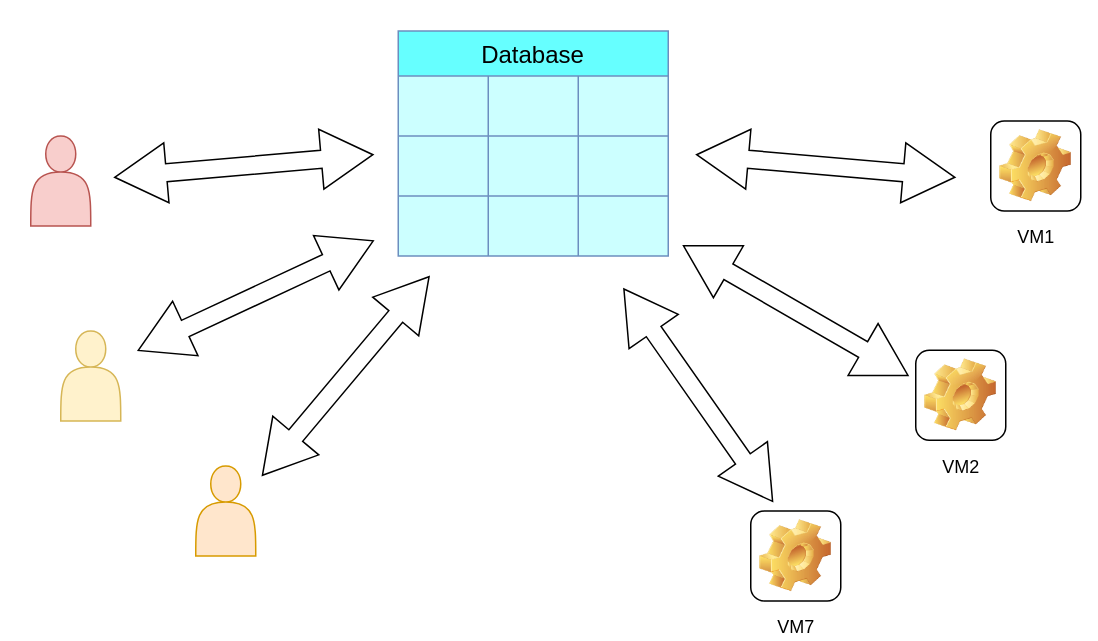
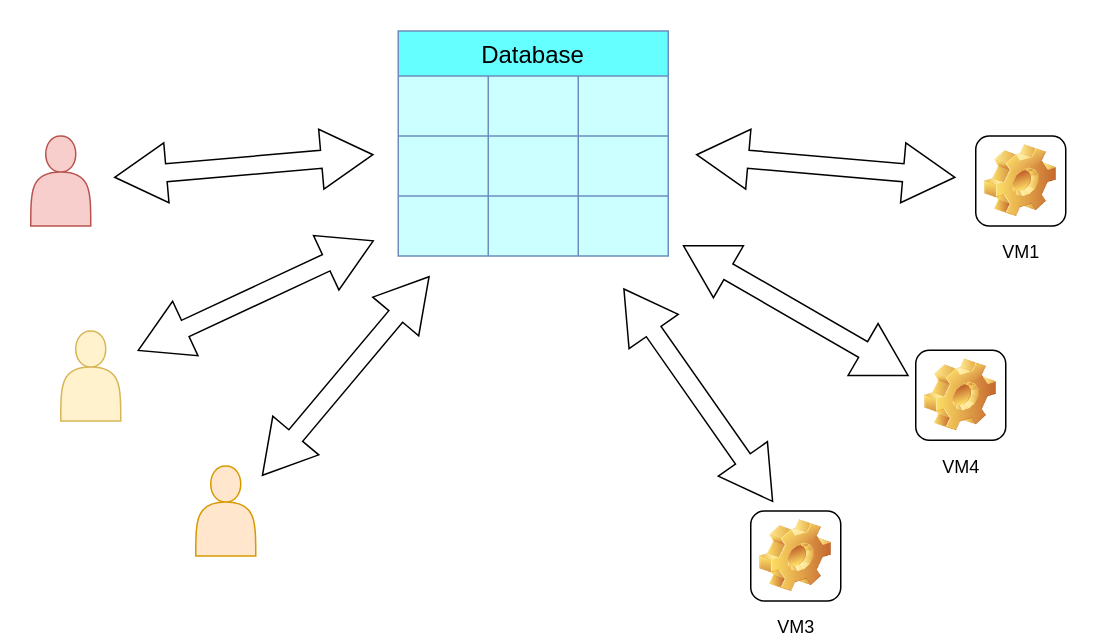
(1036, 166) -> (1021, 181)
(962, 468) -> (962, 468)
(797, 628) -> (797, 628)
